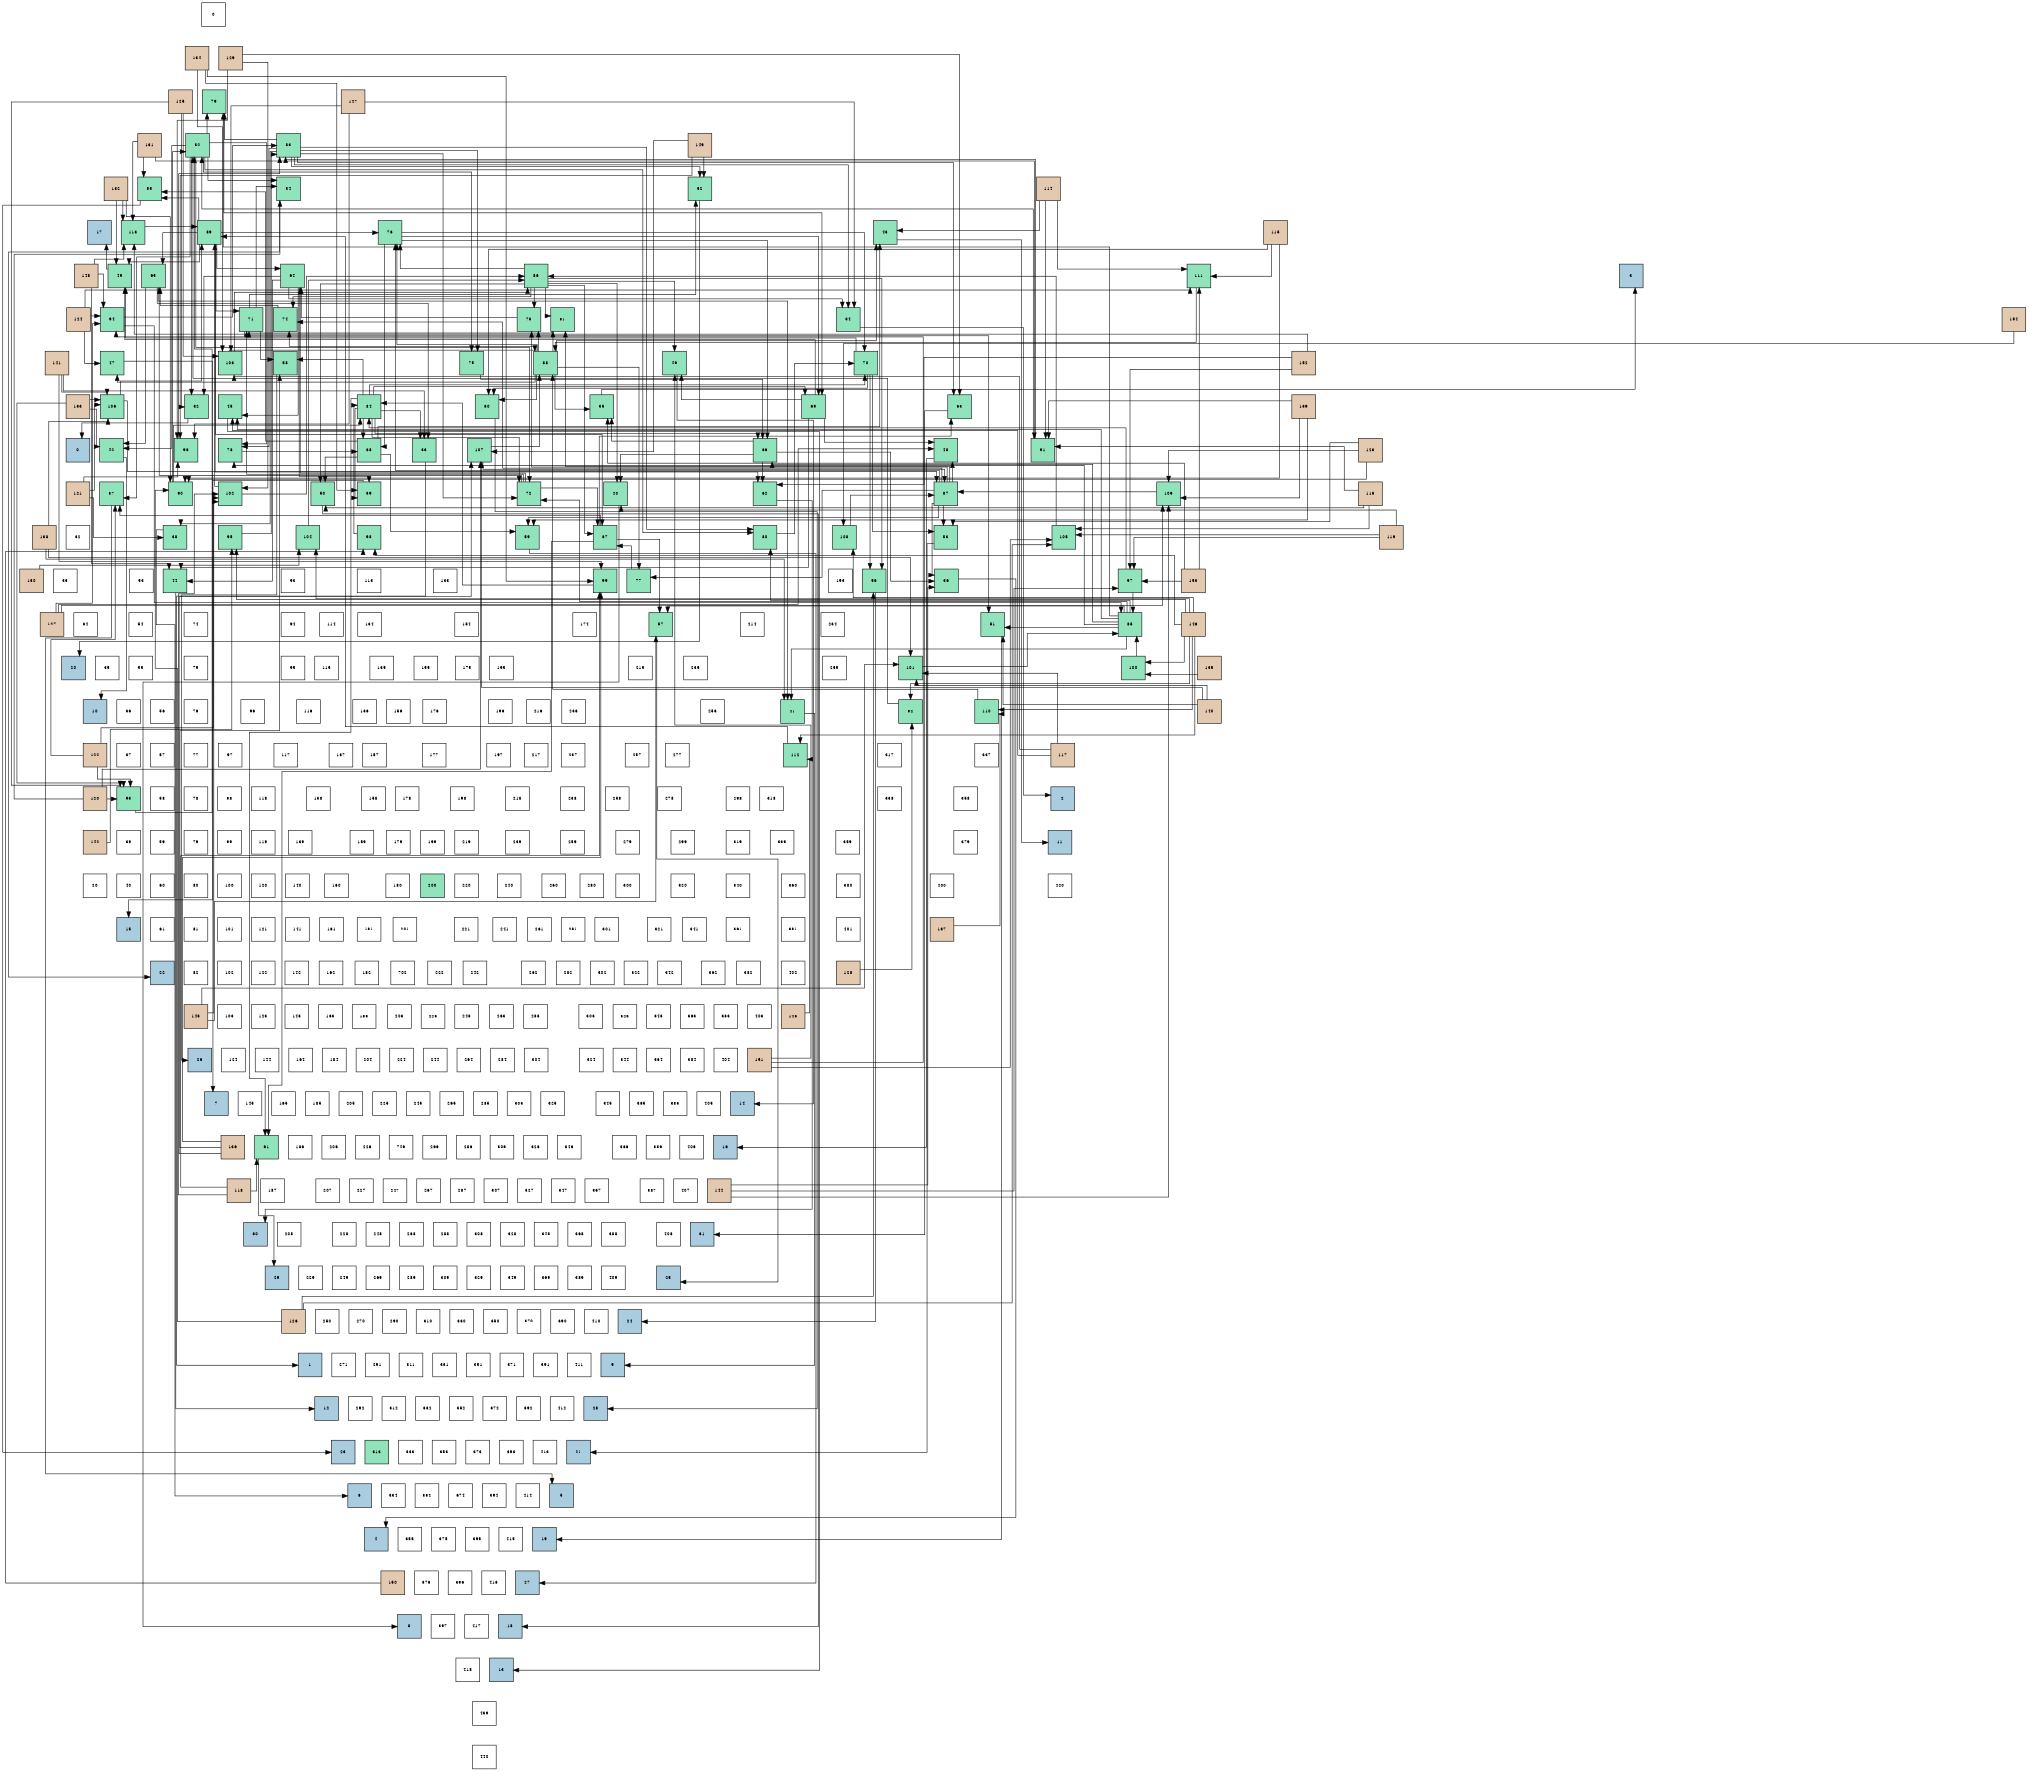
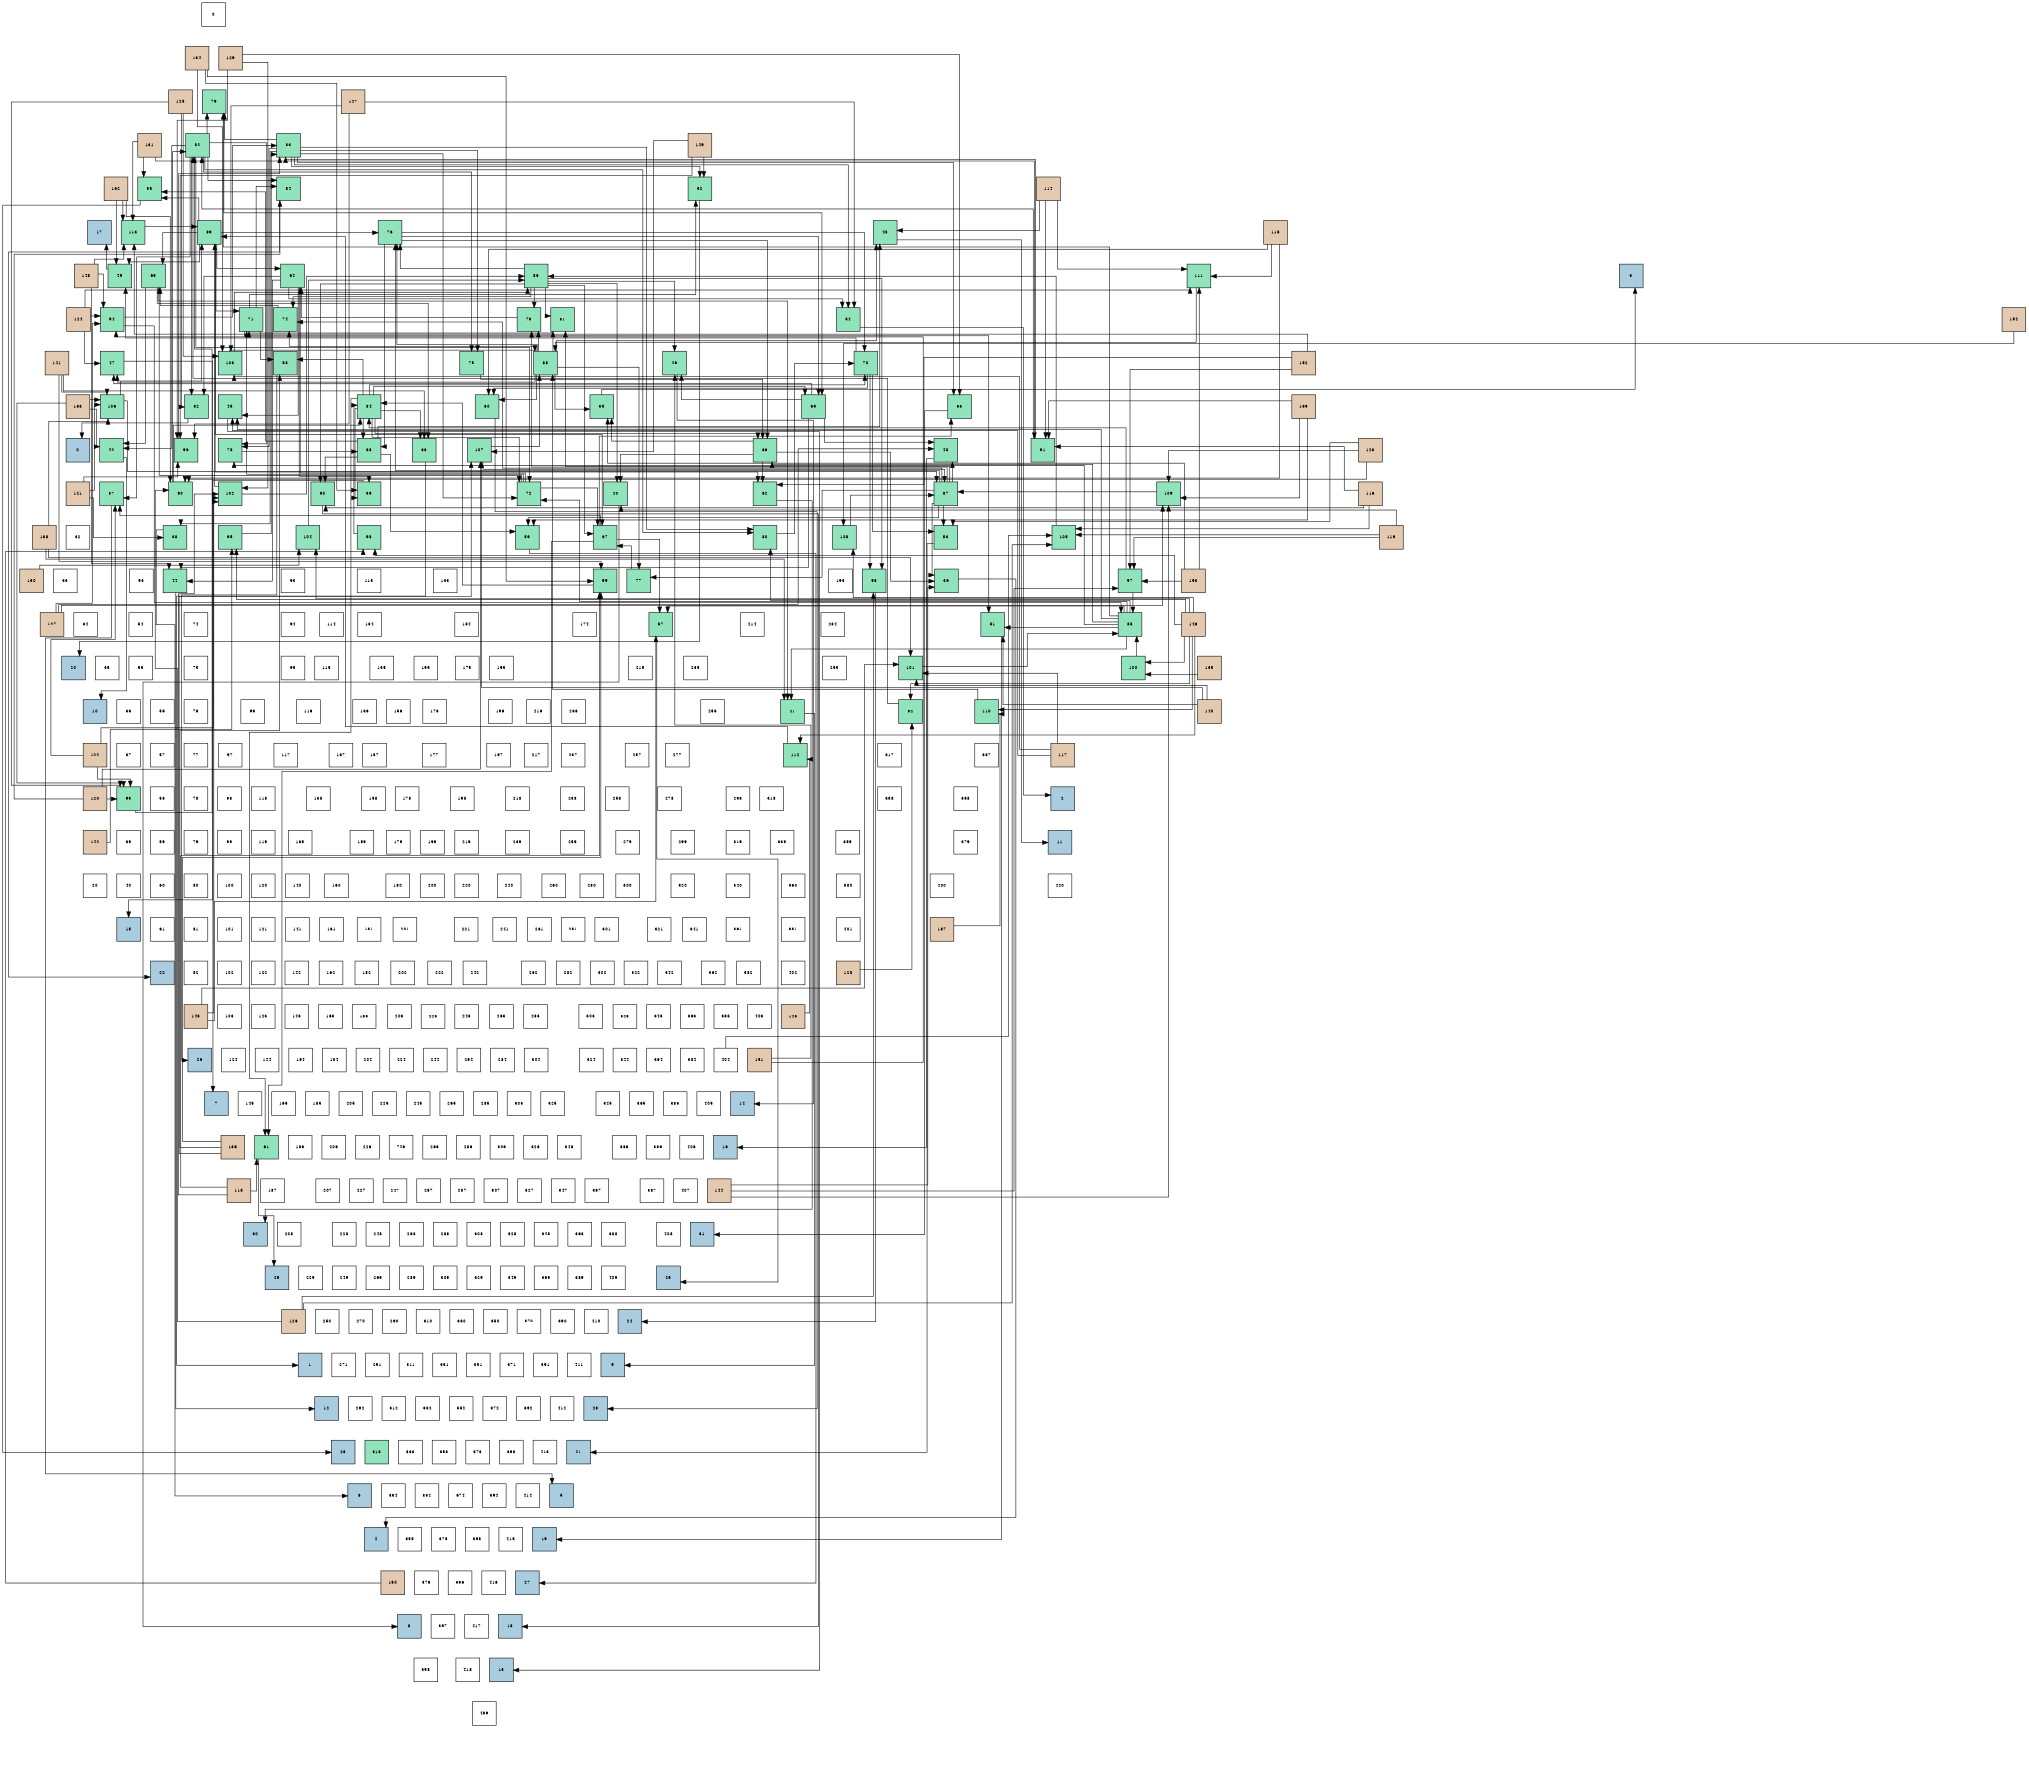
(474, 340) -> (467, 384)
(432, 886) -> (432, 886)
(403, 973) -> (403, 973)
(992, 1067) -> (1008, 914)
none -> (426, 1670)
(484, 1757) -> none
